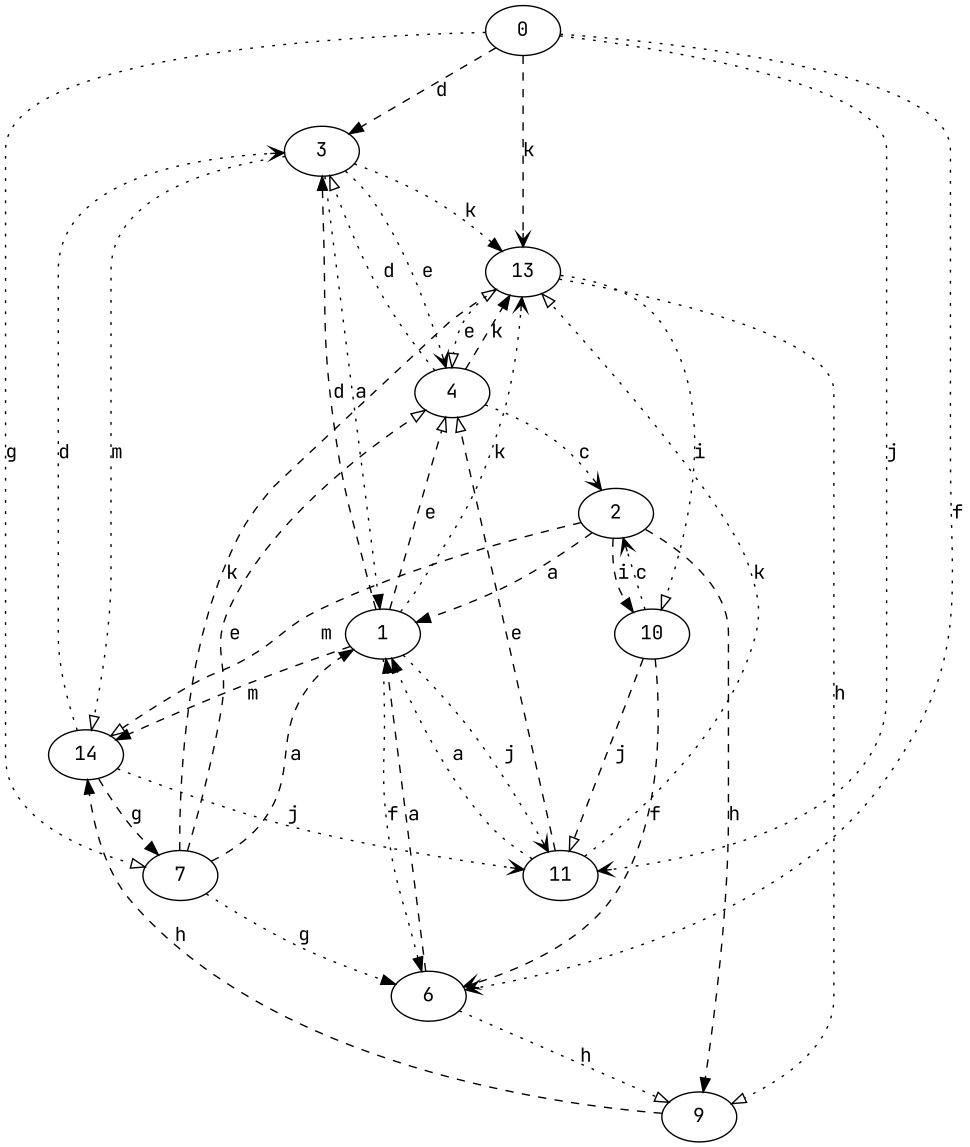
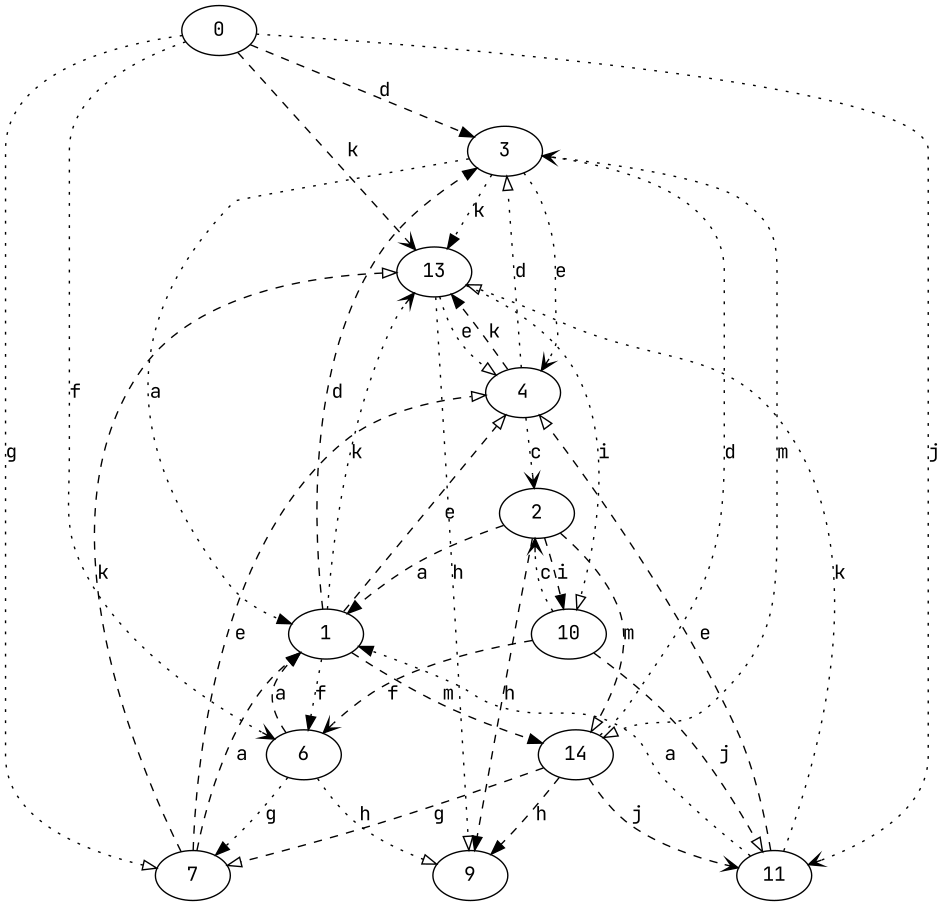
(479, 742) -> none
(121, 814) -> (393, 819)
(310, 831) -> (647, 835)
(291, 943) -> (259, 813)
(322, 1033) -> (531, 812)
